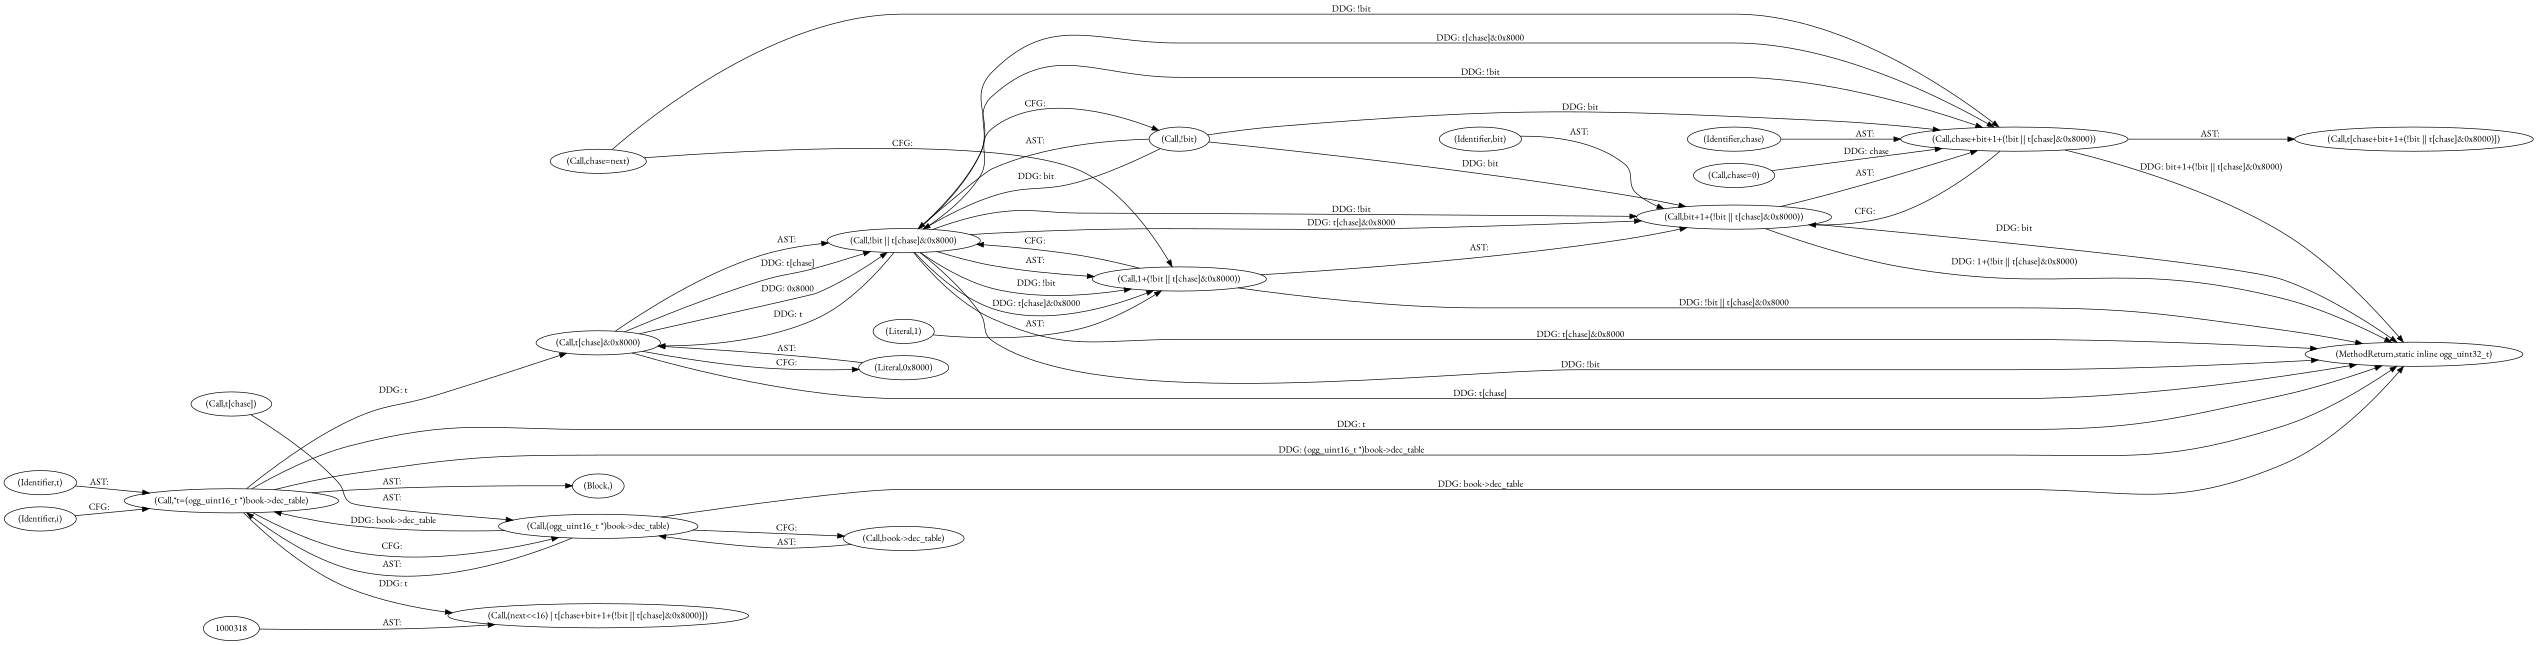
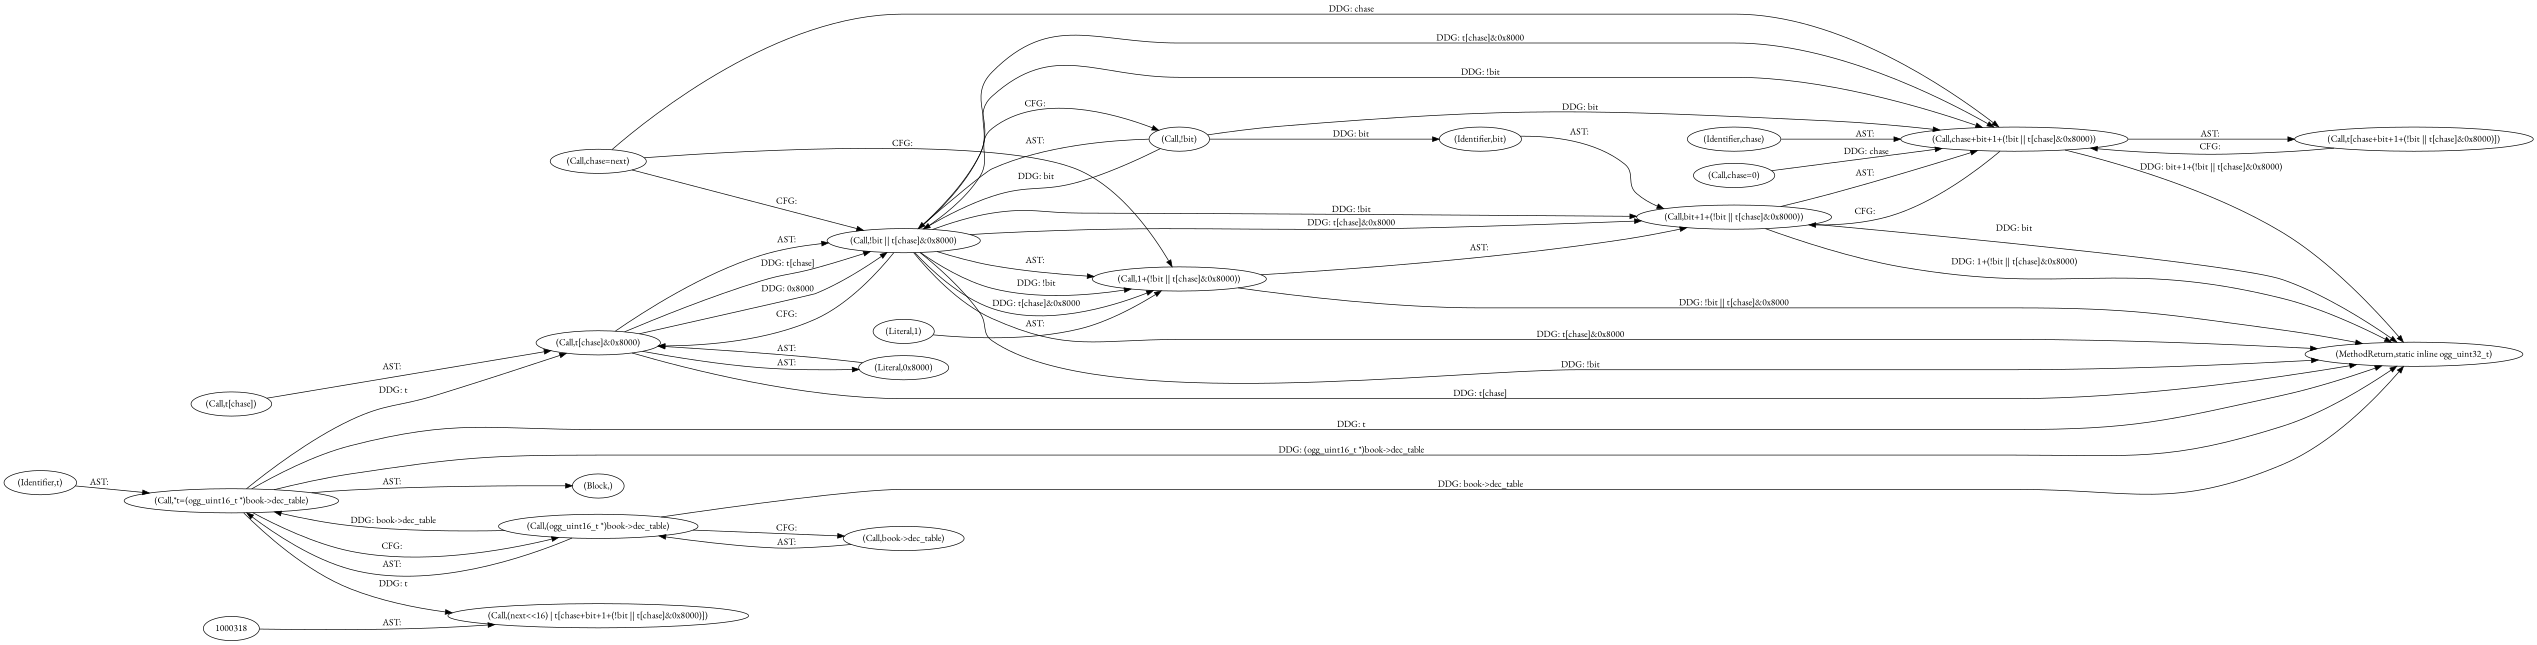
(1351, 9) -> (1351, 9)
none -> (2216, 154)
(1444, 169) -> (1321, 139)
(1062, 253) -> (745, 199)
(788, 314) -> (788, 314)
(788, 363) -> (788, 363)
(361, 505) -> (405, 375)
(40, 519) -> none
